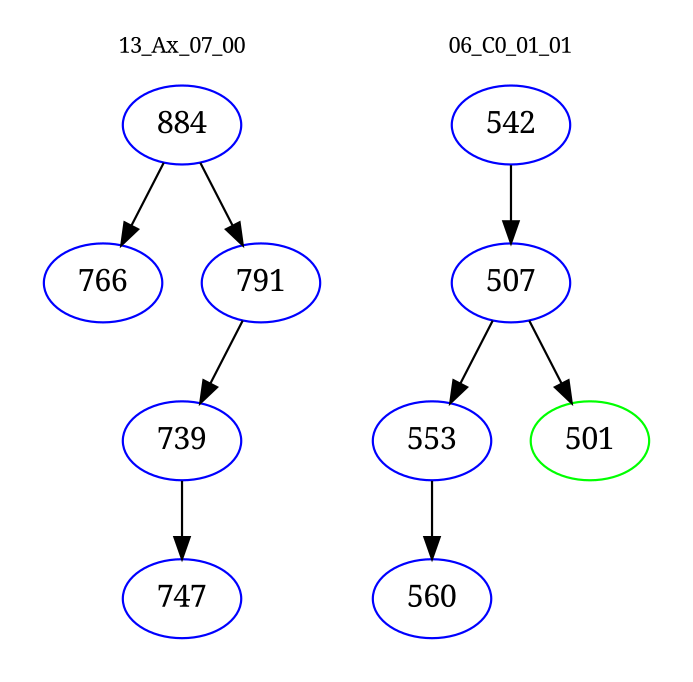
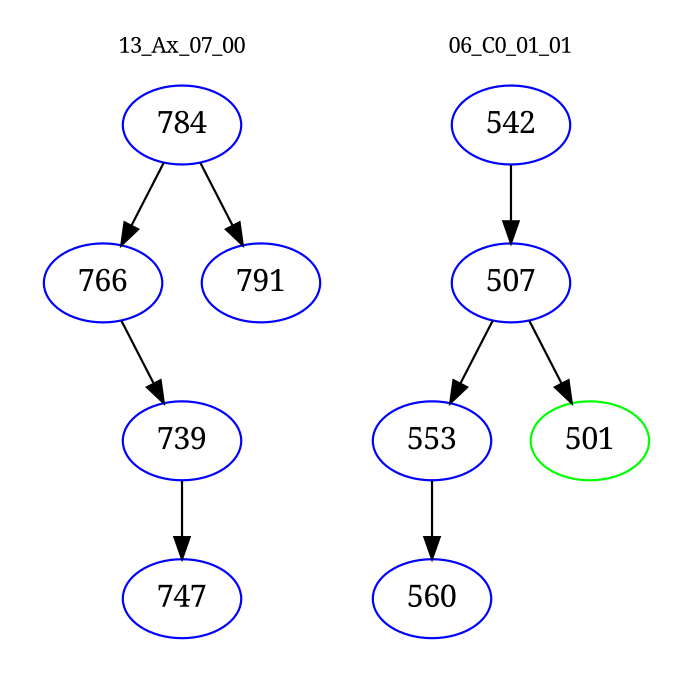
(182, 125) -> (182, 125)
(227, 352) -> (137, 352)
